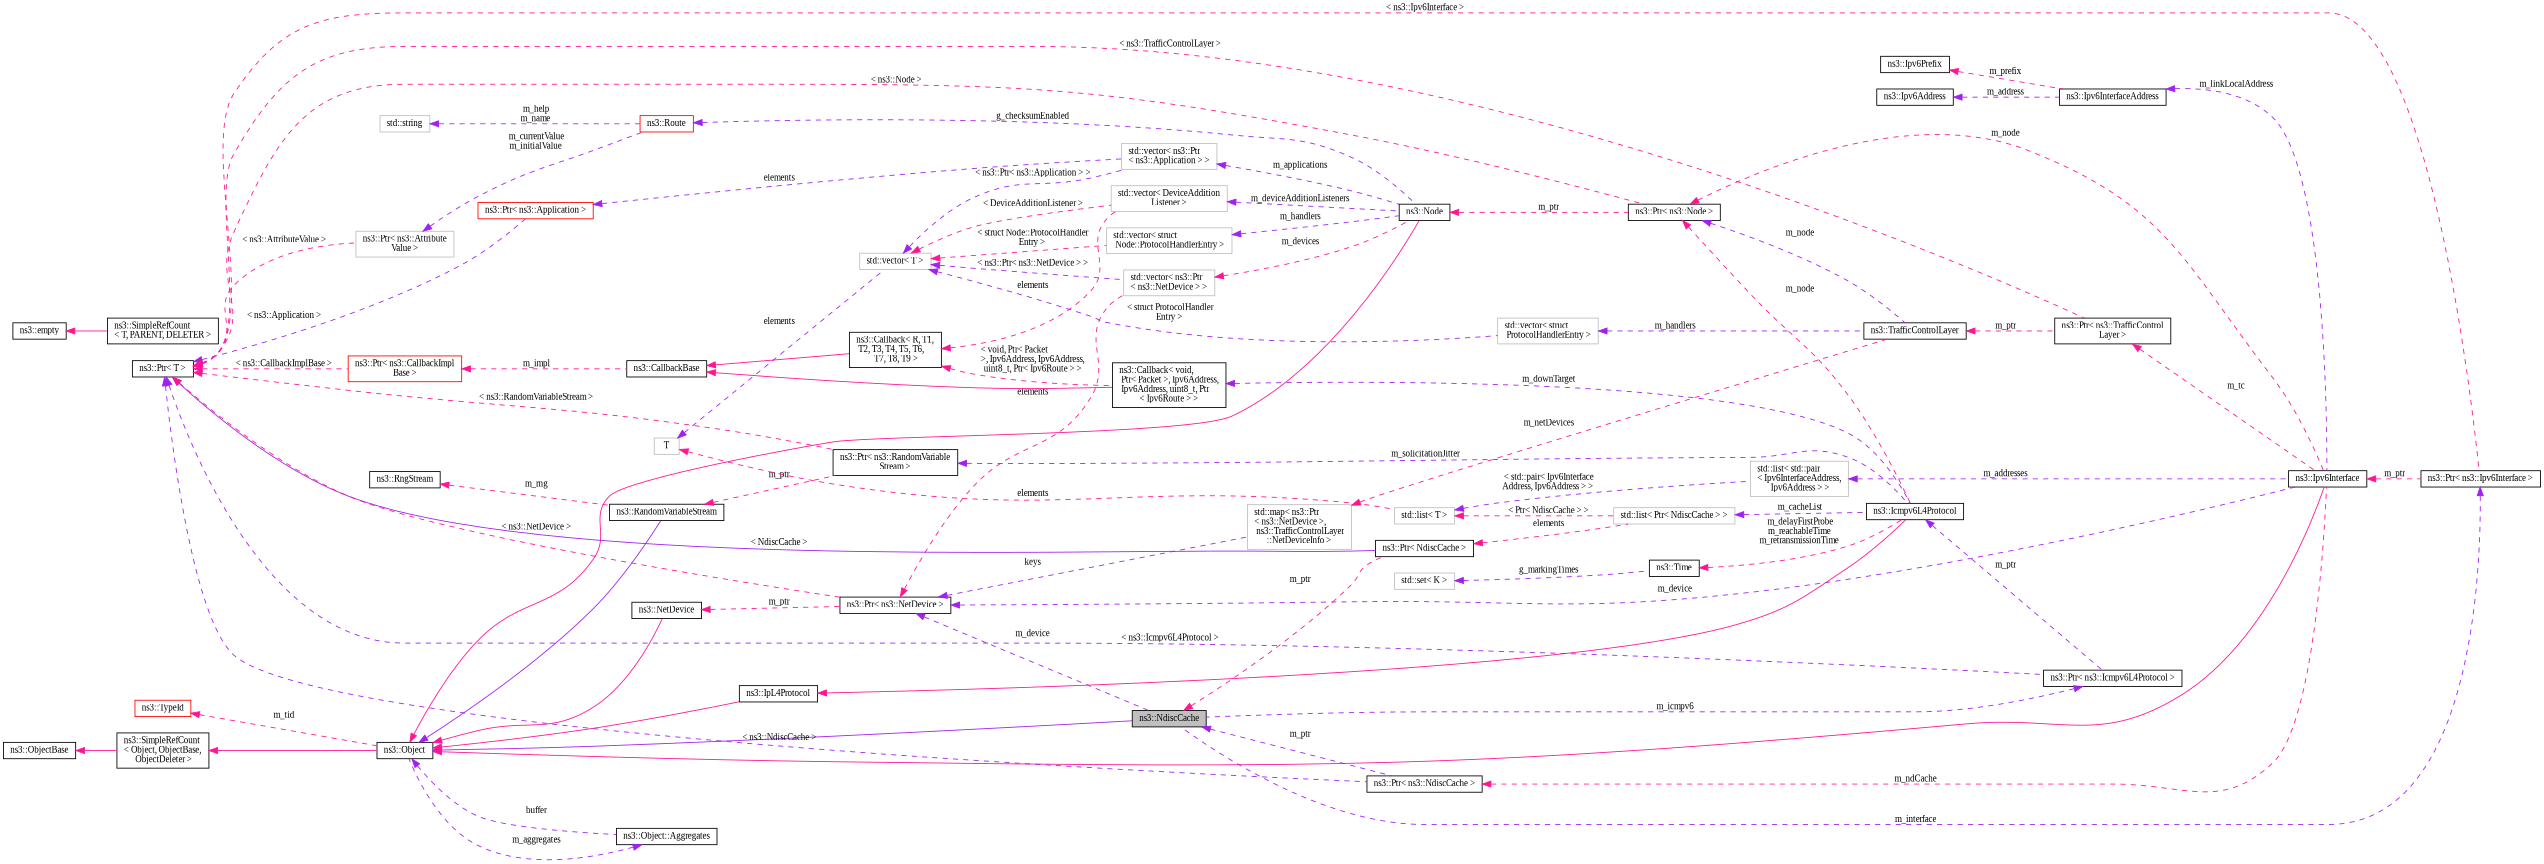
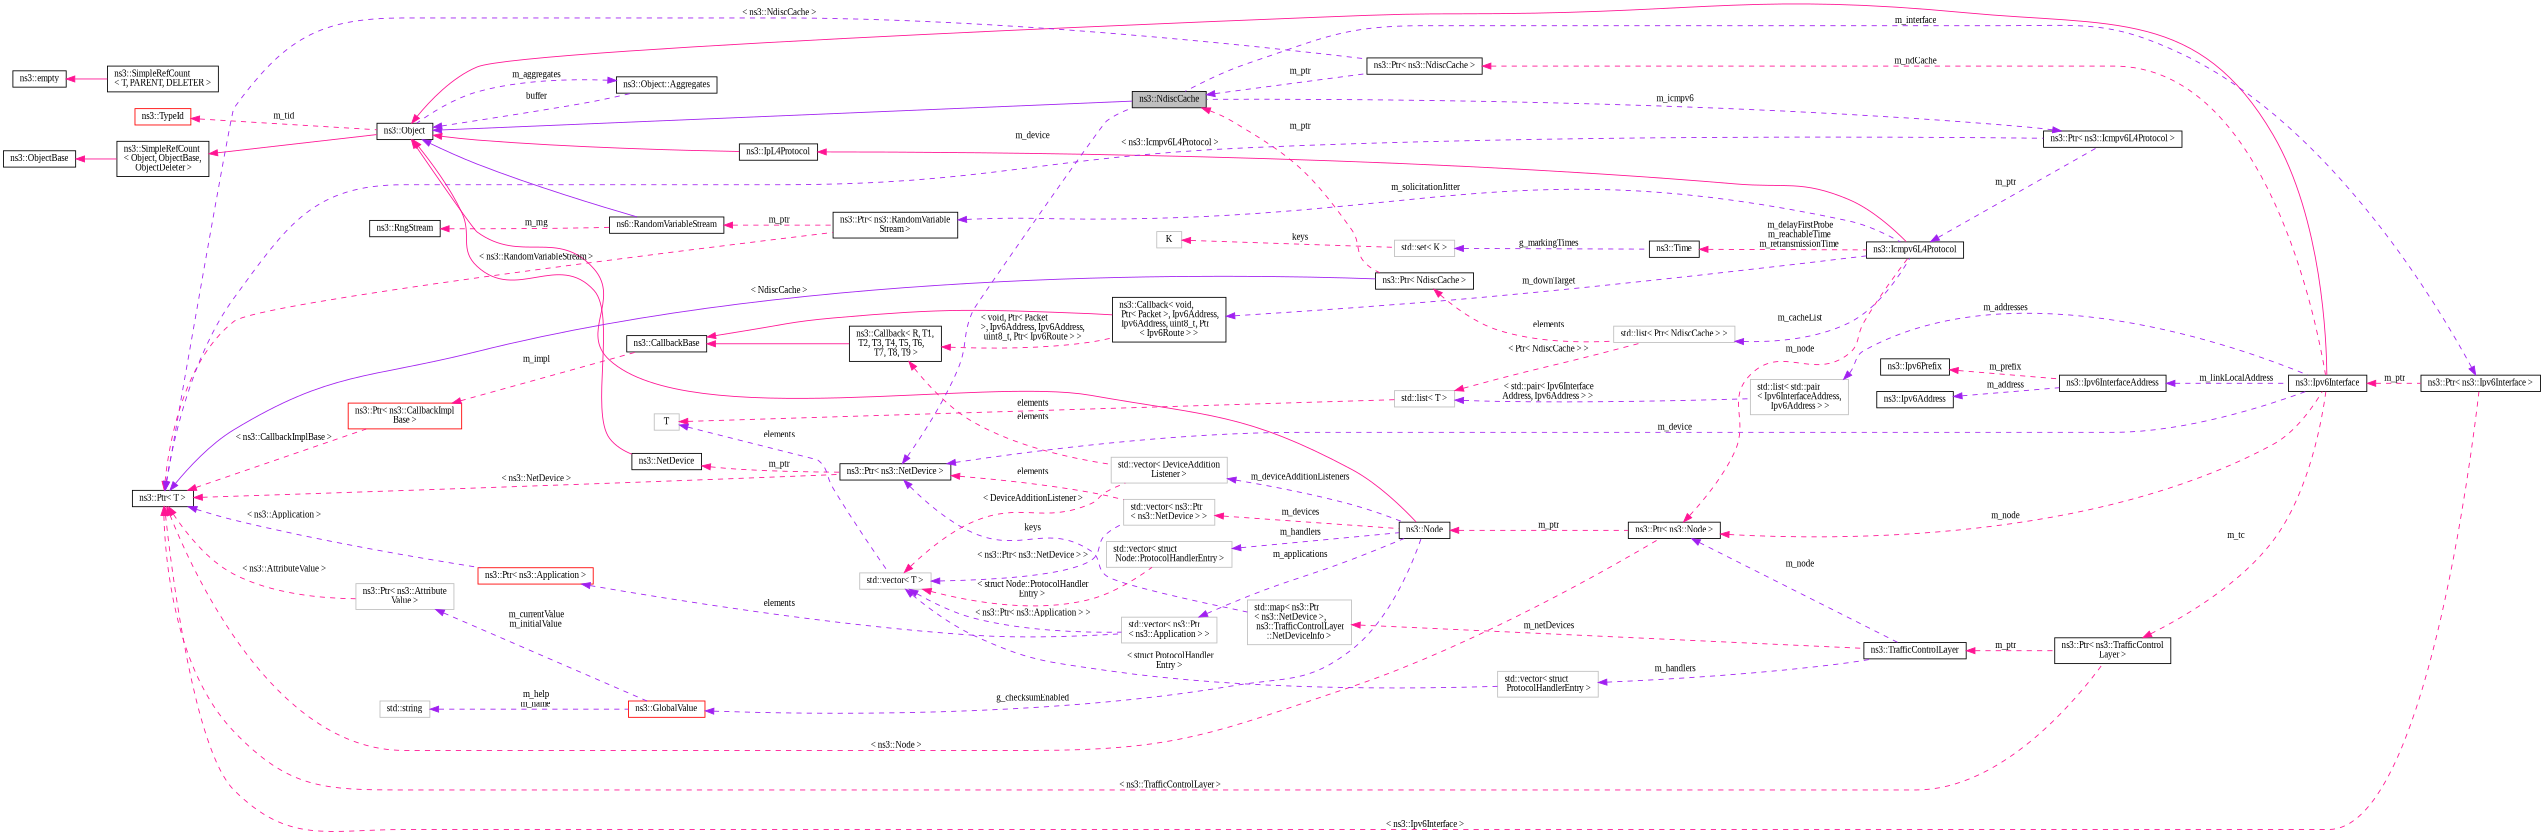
(667, 124) -> (667, 709)
none -> (1169, 240)
(667, 512) -> (667, 225)
